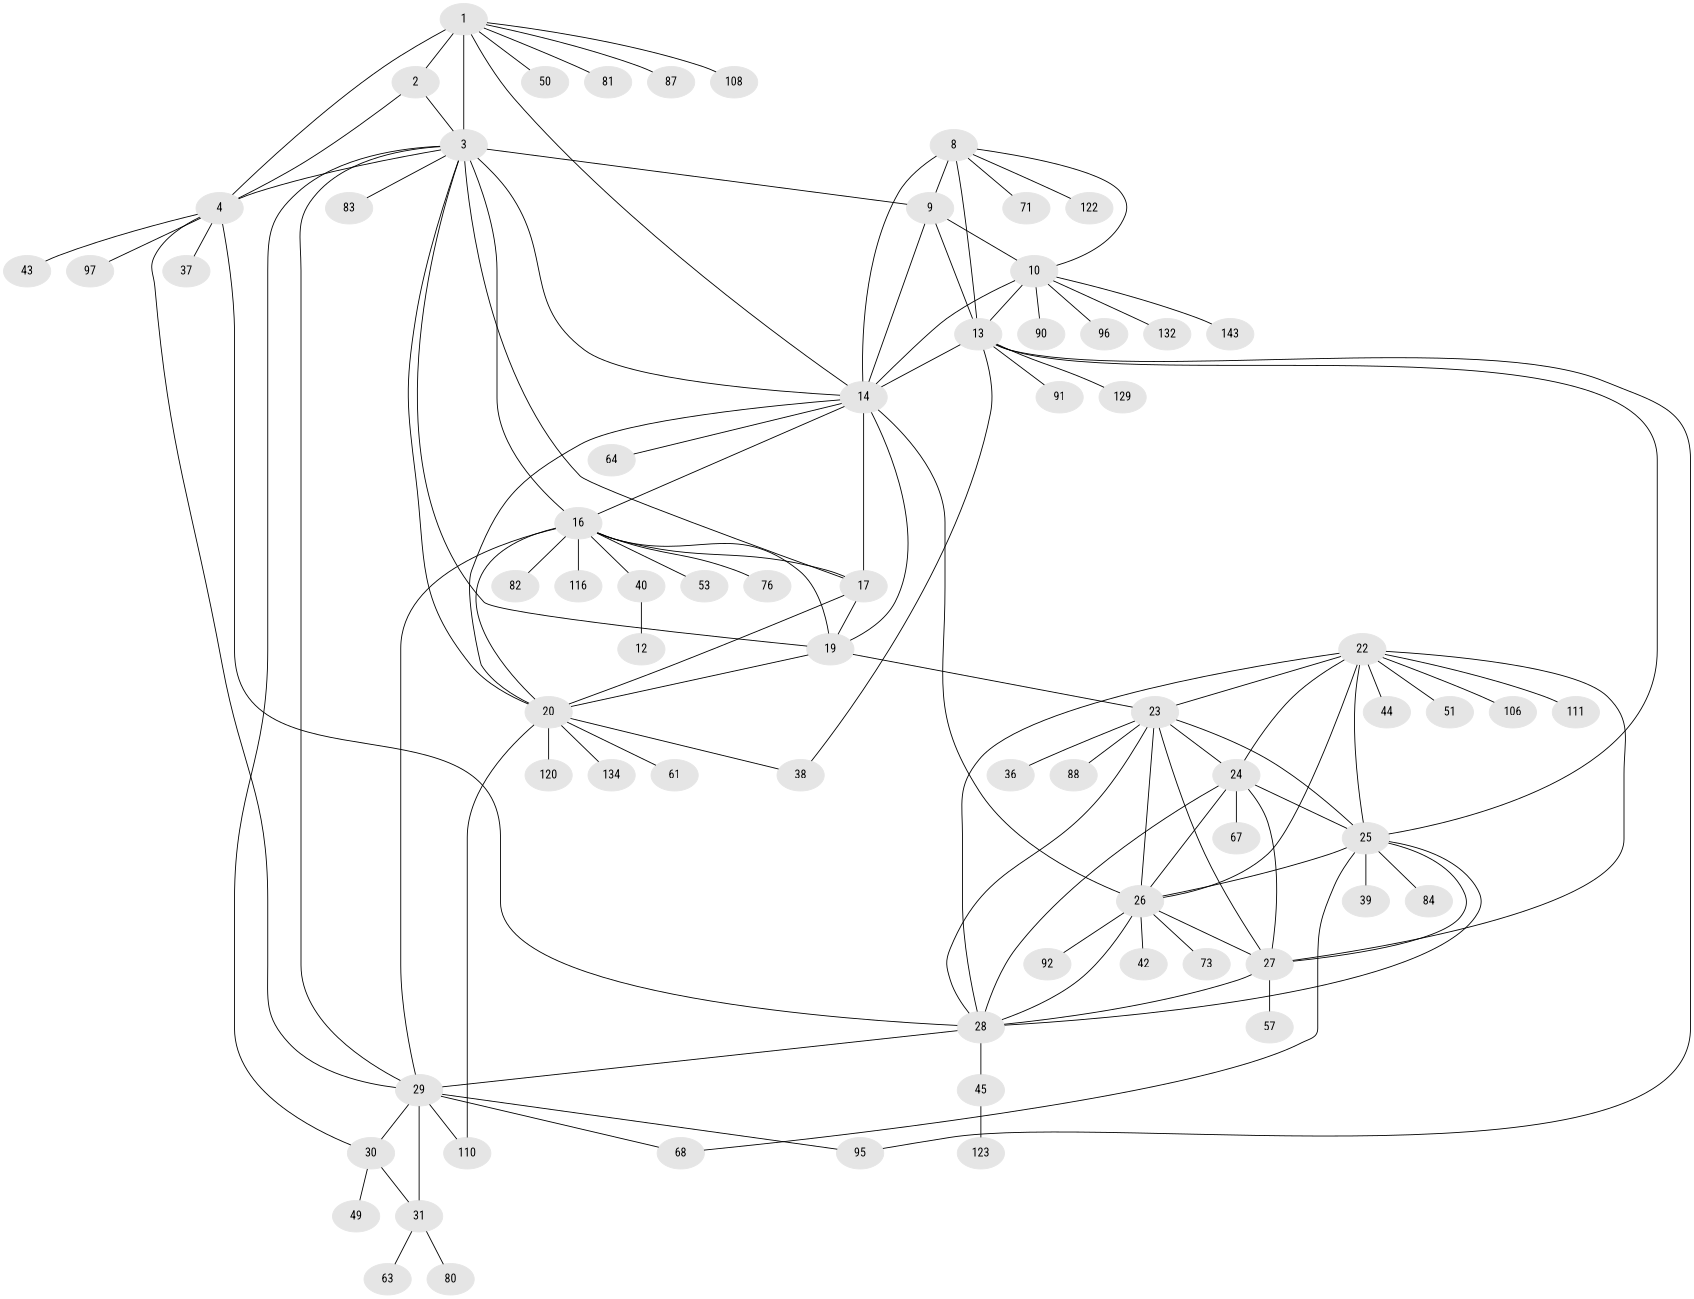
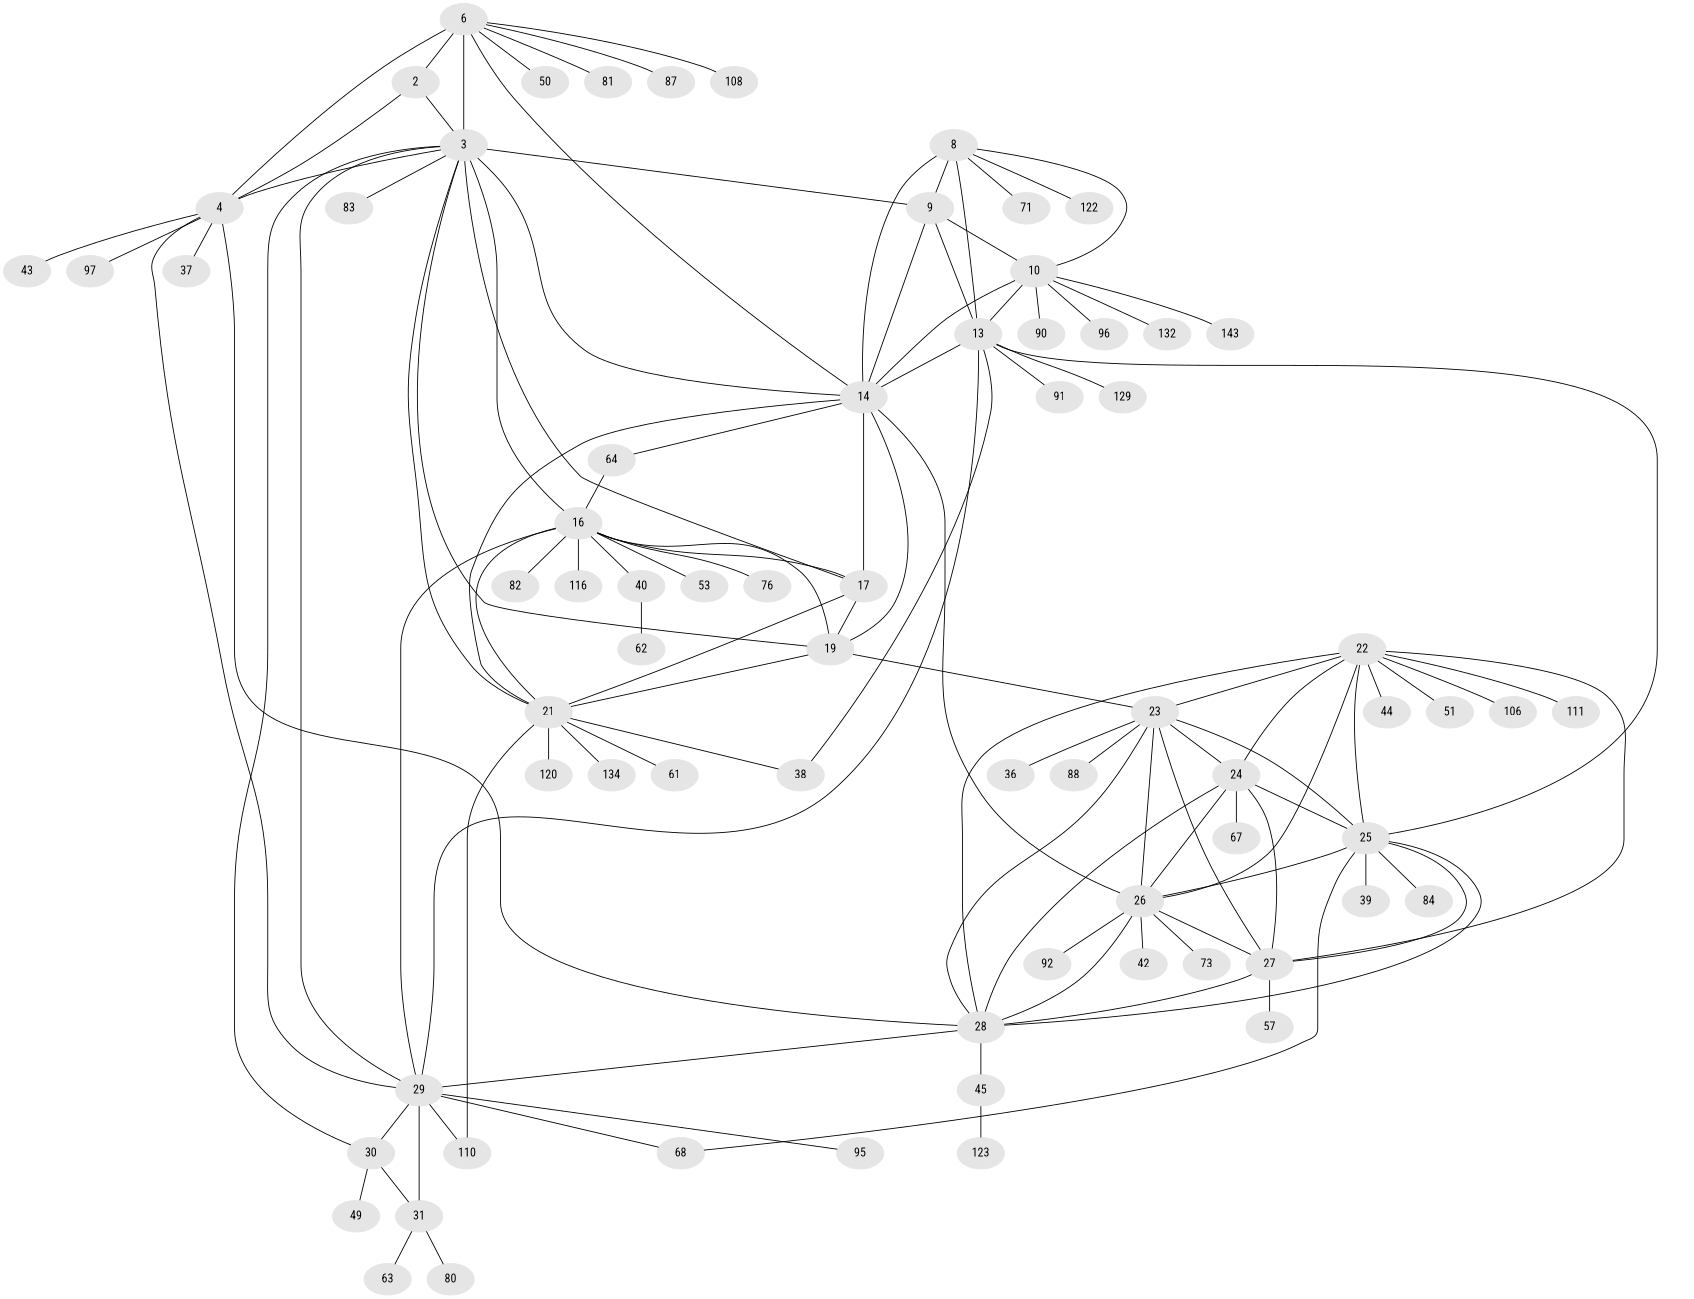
(464, 19) -> (464, 19)
(721, 460) -> (595, 492)
(641, 649) -> (641, 649)
(549, 712) -> (549, 712)
(1690, 799) -> (762, 825)
